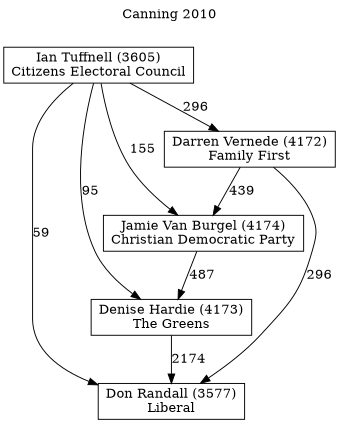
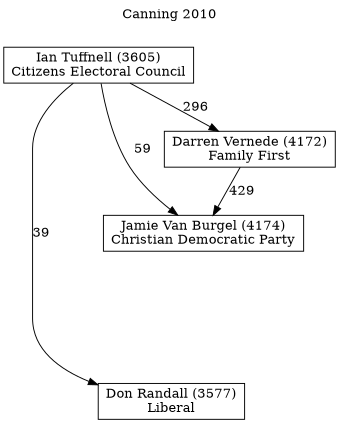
(143, 149) -> (143, 149)
(242, 191) -> (242, 191)
(42, 233) -> (42, 233)
(301, 283) -> none
(171, 317) -> none
